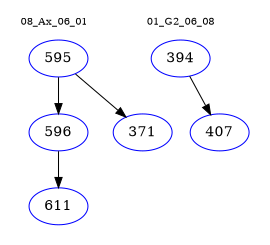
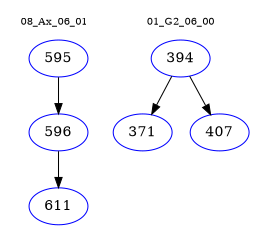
(181, 22) -> (181, 22)
(89, 86) -> (164, 91)
